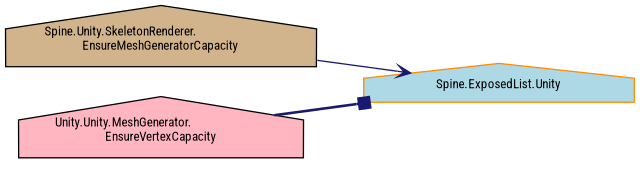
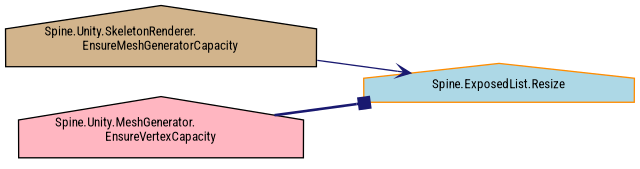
(499, 85) -> (499, 85)
(161, 130) -> (161, 130)
